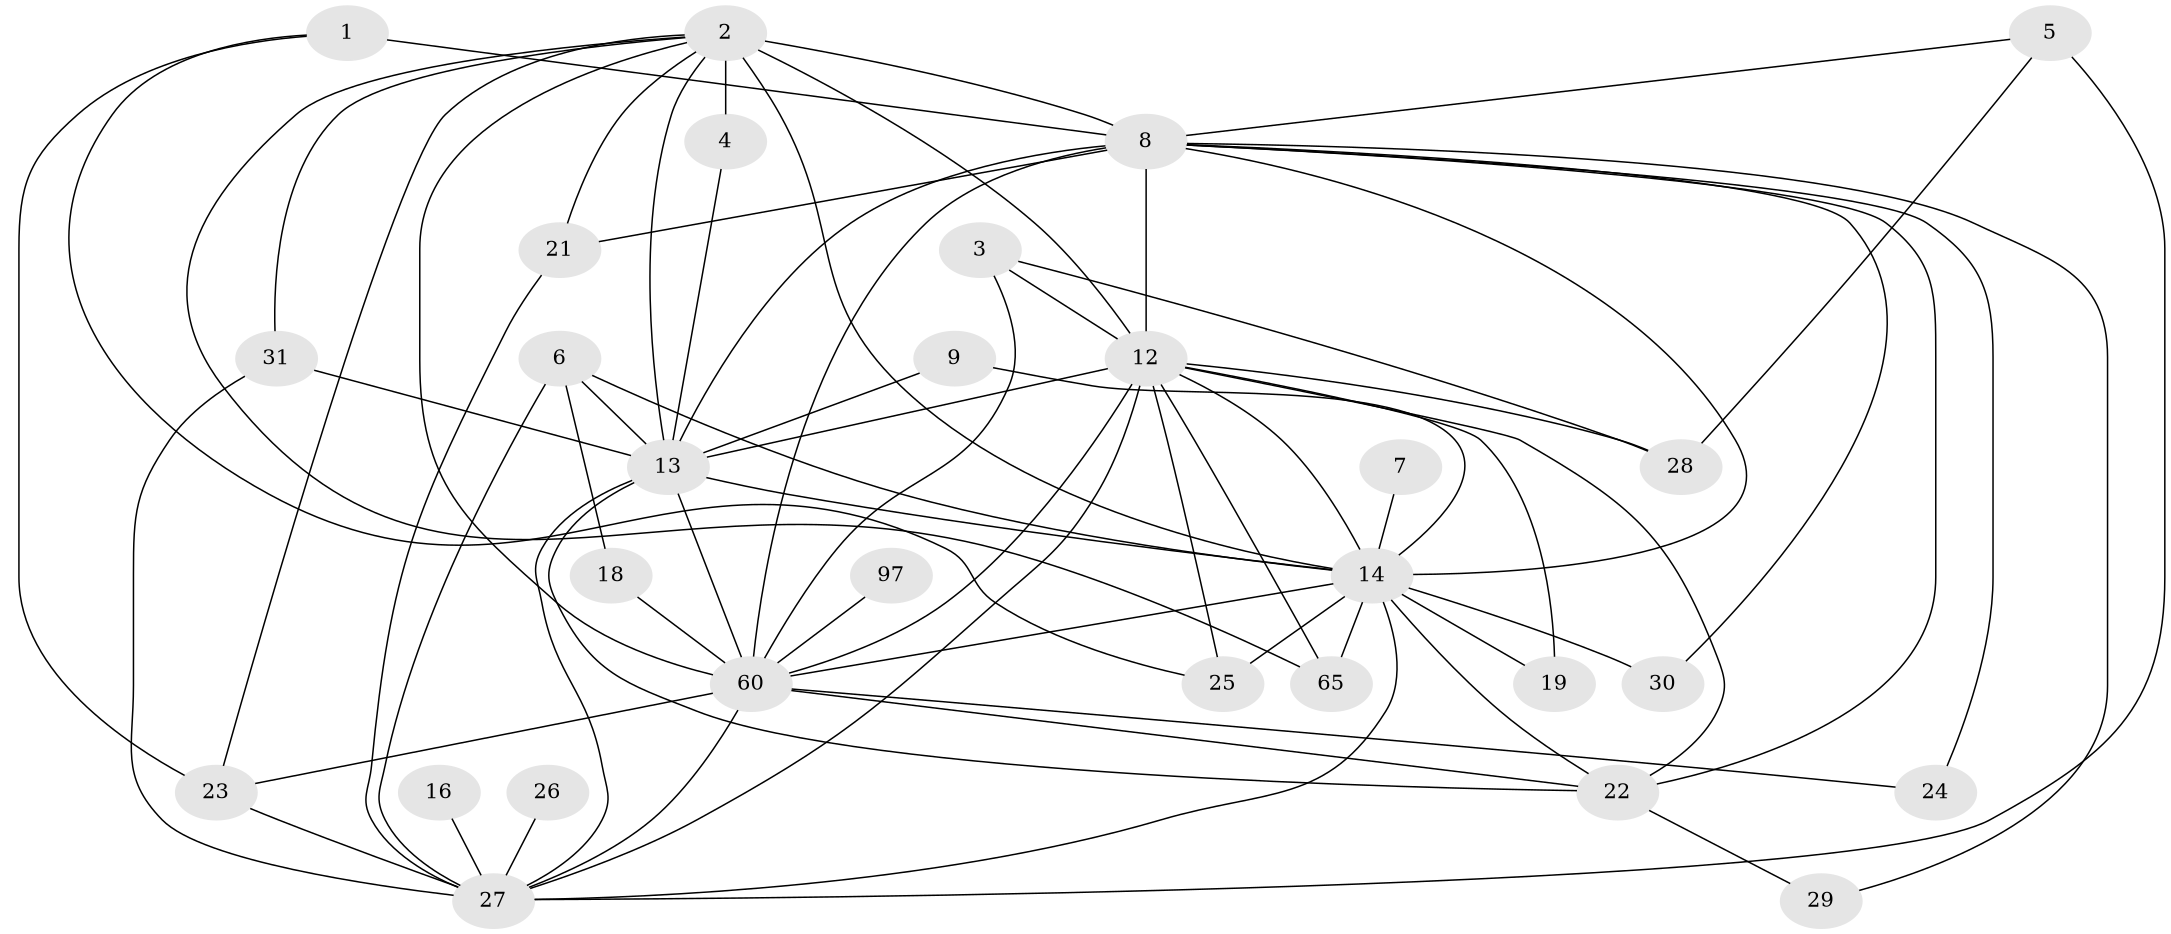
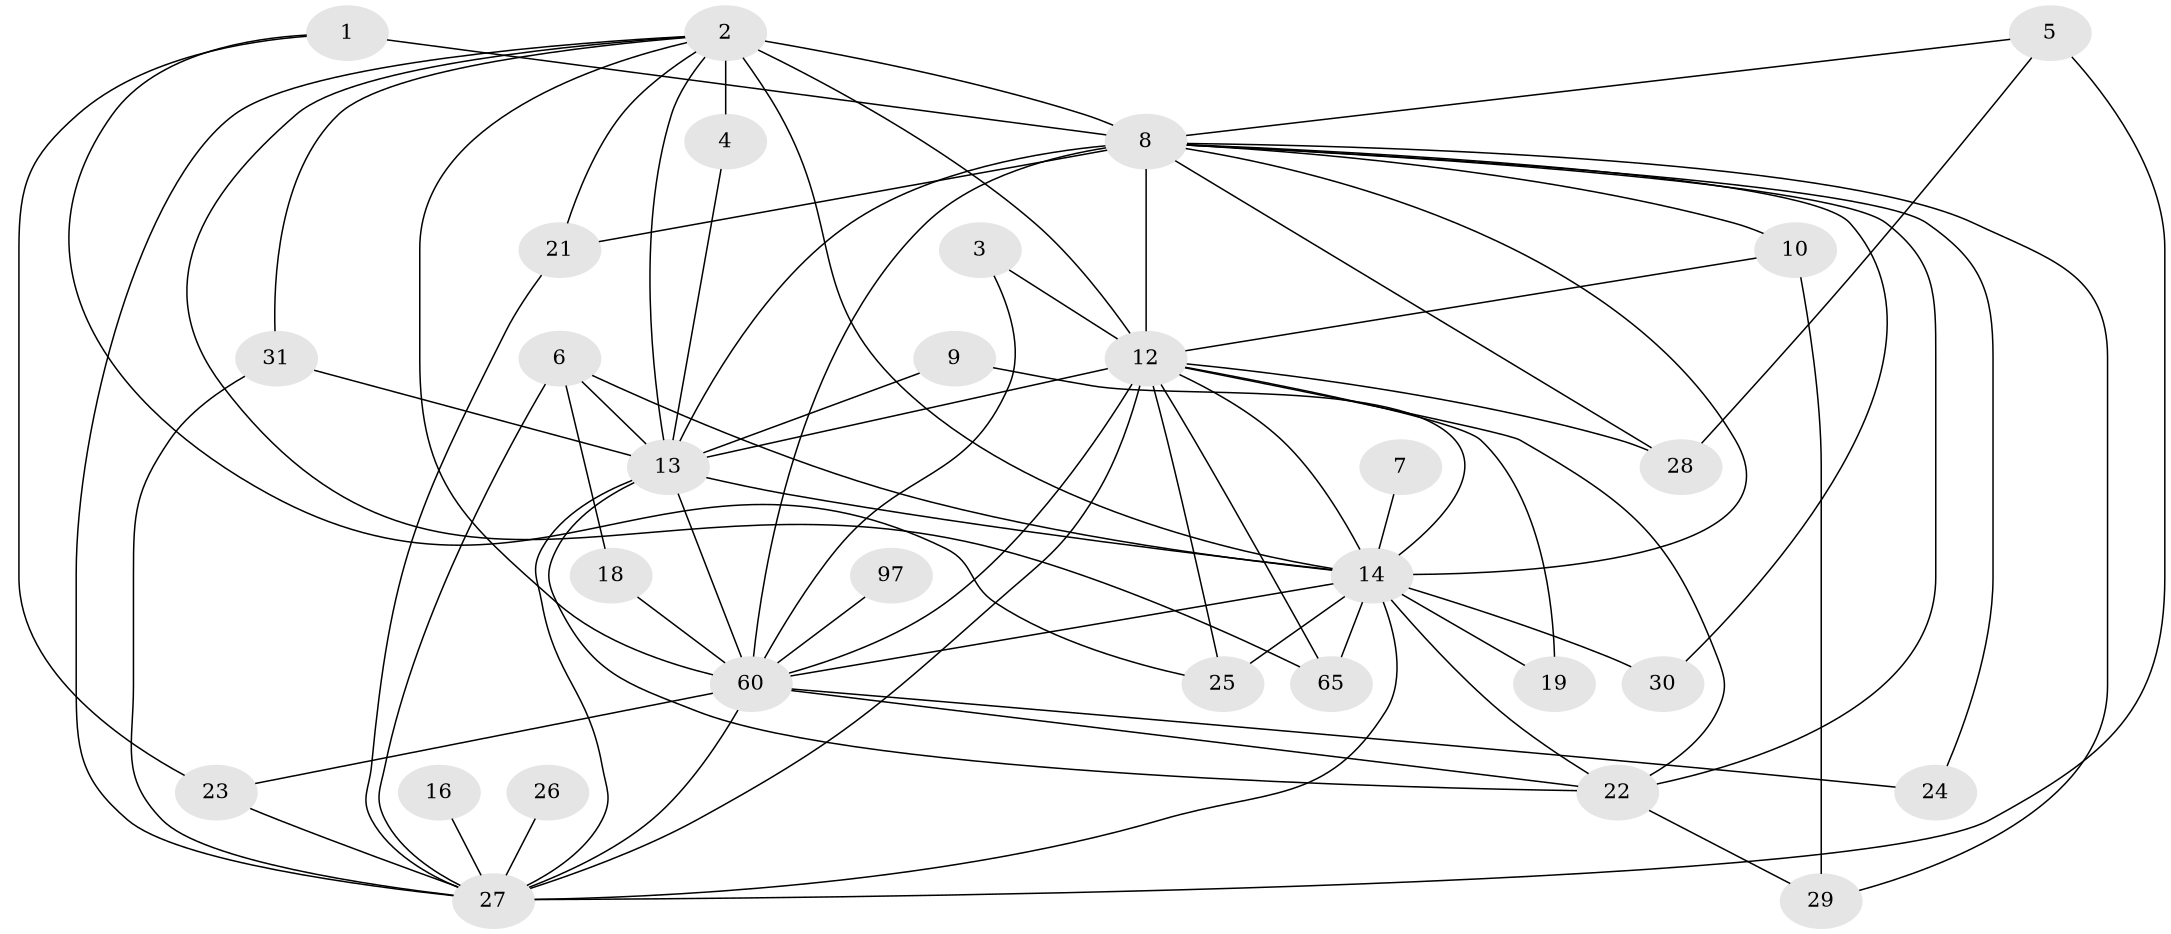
none -> (1796, 250)
(361, 313) -> (99, 396)
(1335, 349) -> (1413, 304)
